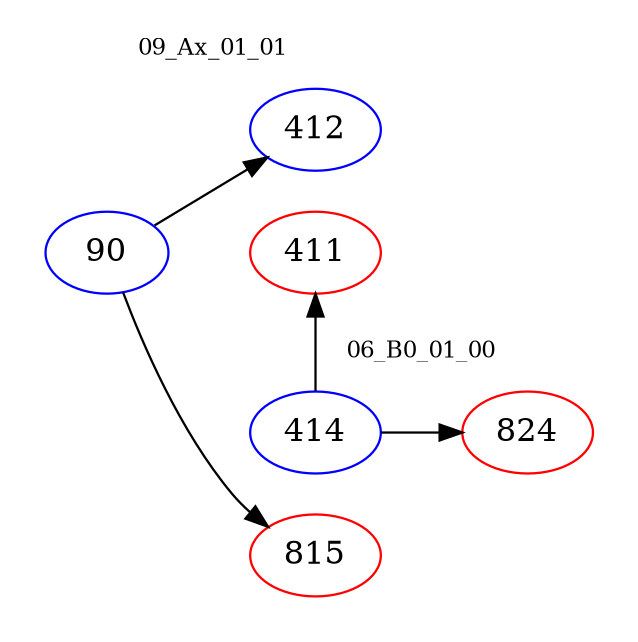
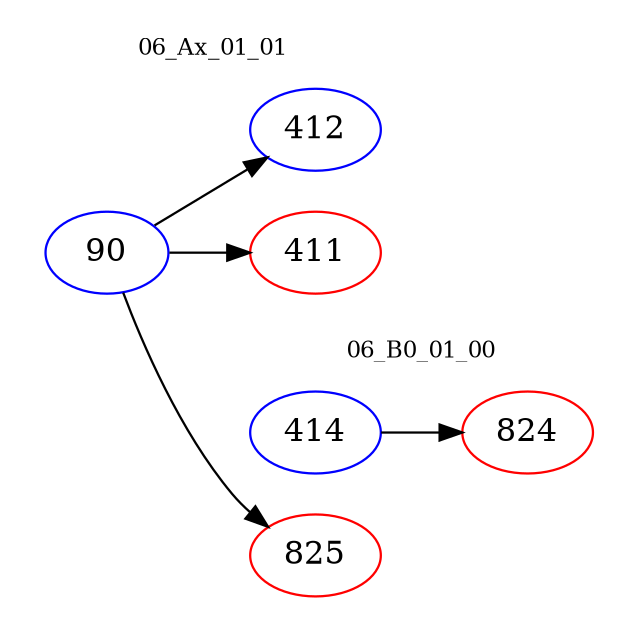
(213, 49) -> (213, 49)
(316, 354) -> (198, 253)
(316, 555) -> (316, 555)
